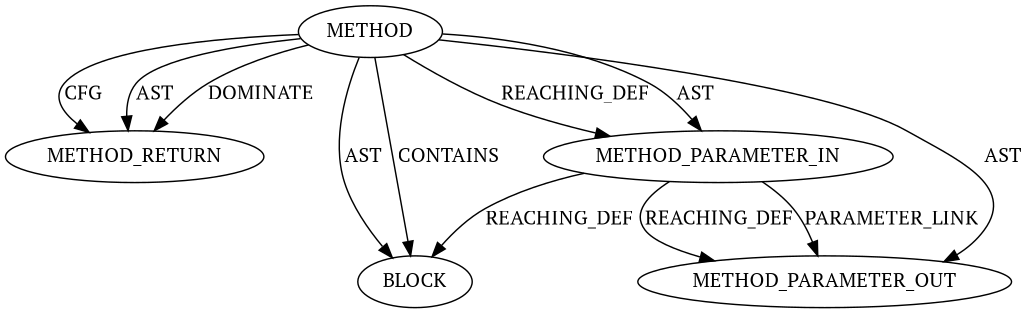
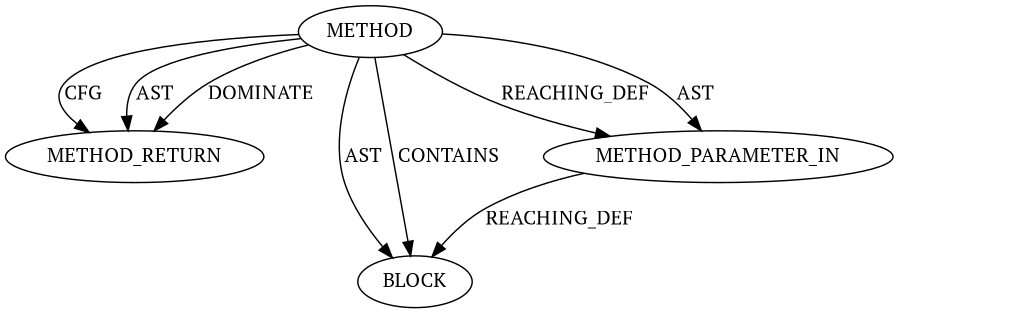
(825, 282) -> none
